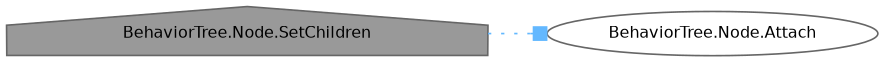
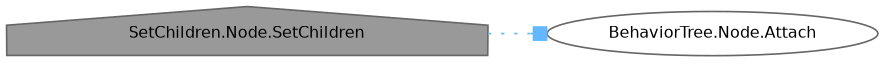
(247, 34) -> (247, 34)
